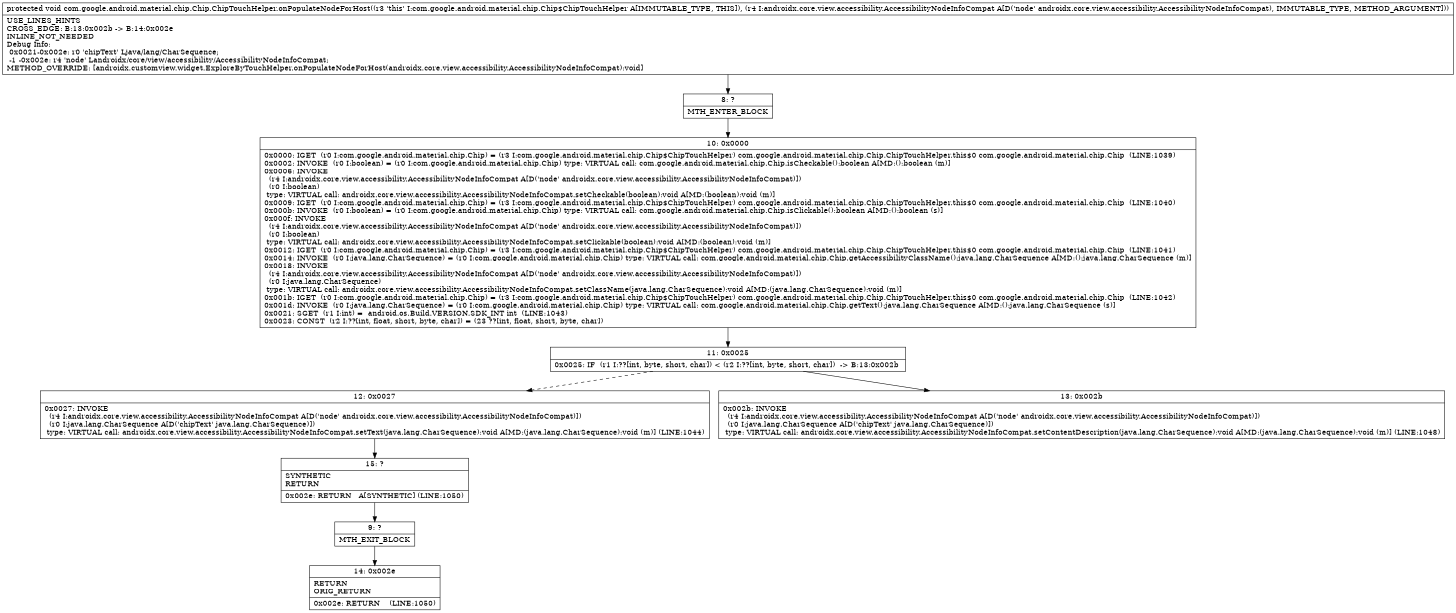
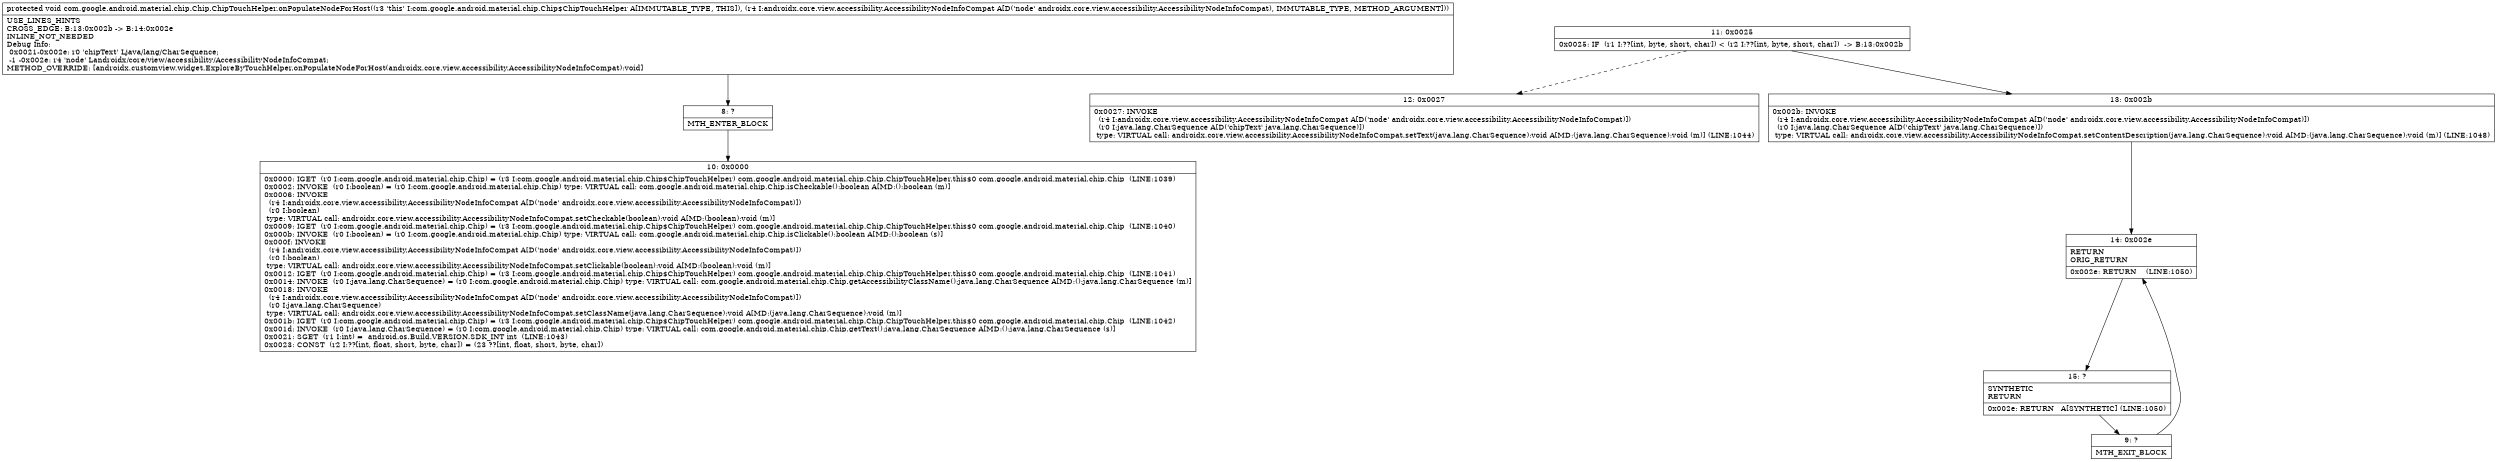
none -> (2131, 185)
(728, 335) -> none
(375, 446) -> (2105, 322)
